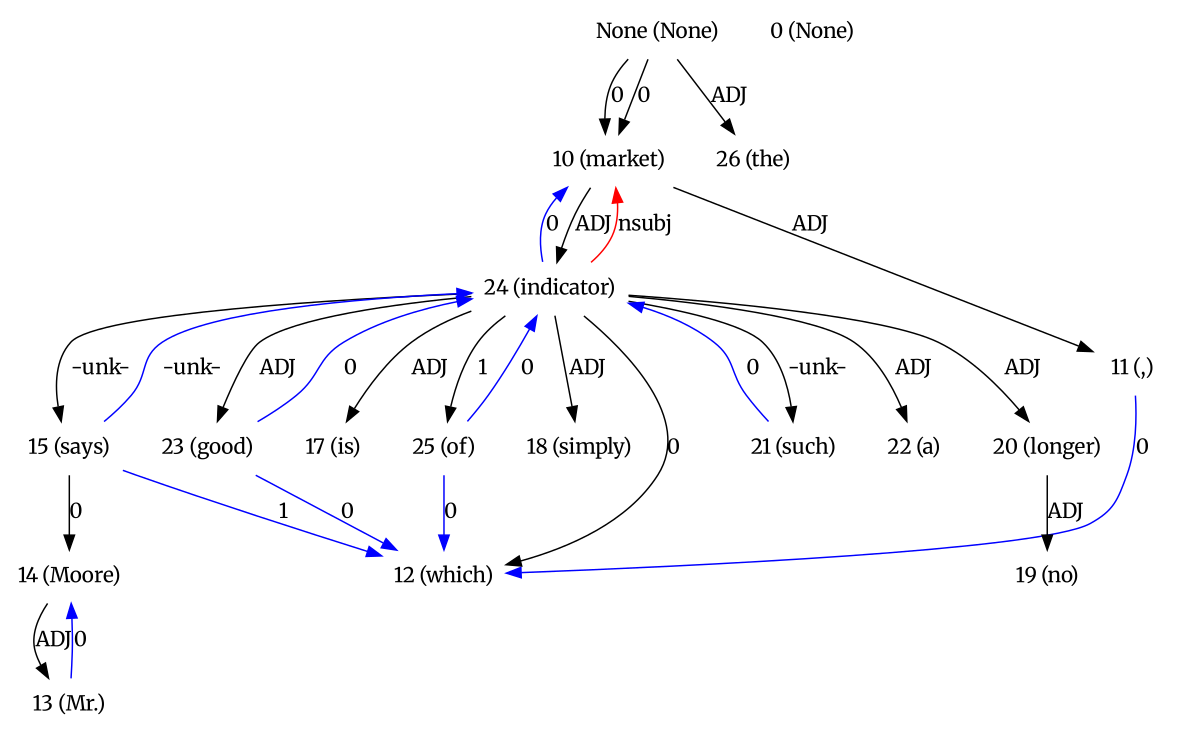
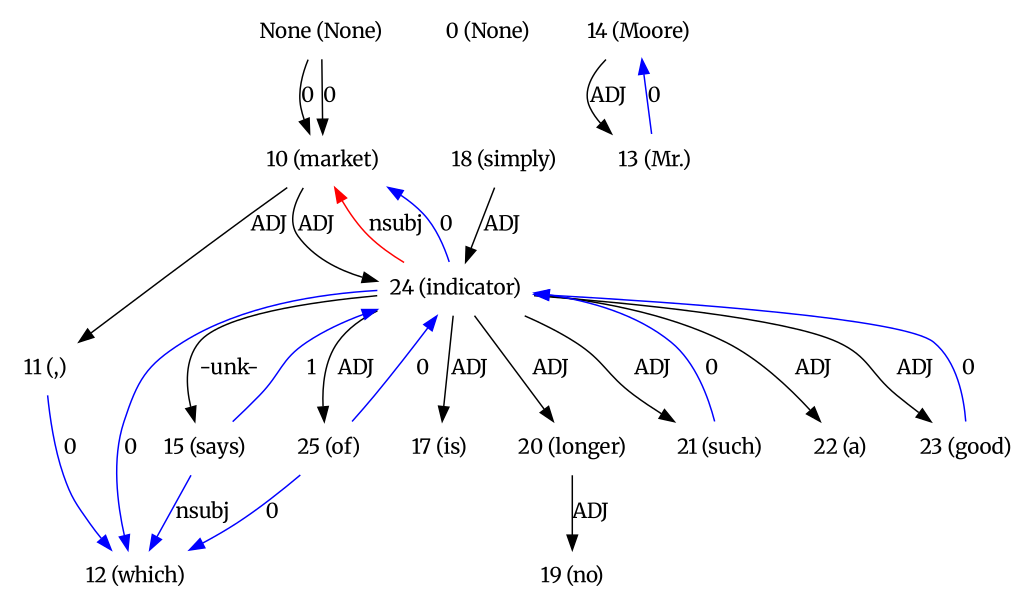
(754, 161) -> none
(563, 361) -> (483, 218)
(192, 369) -> (312, 369)
(483, 369) -> (356, 369)
(818, 369) -> (653, 369)
(663, 463) -> (177, 346)
(69, 505) -> none
(319, 509) -> none
(284, 513) -> (203, 513)
